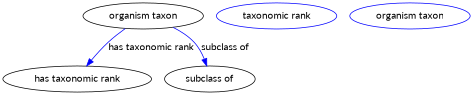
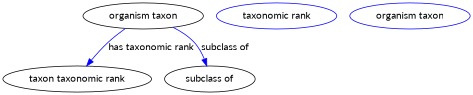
(77, 79) -> (77, 79)
